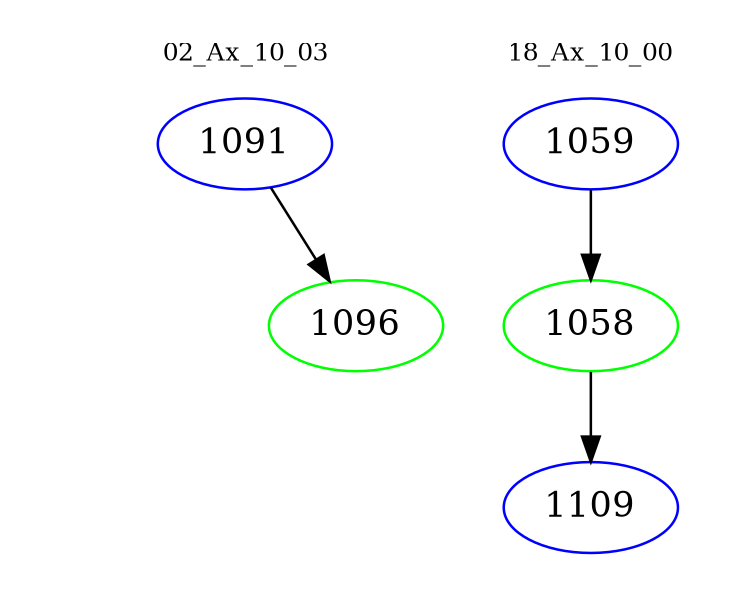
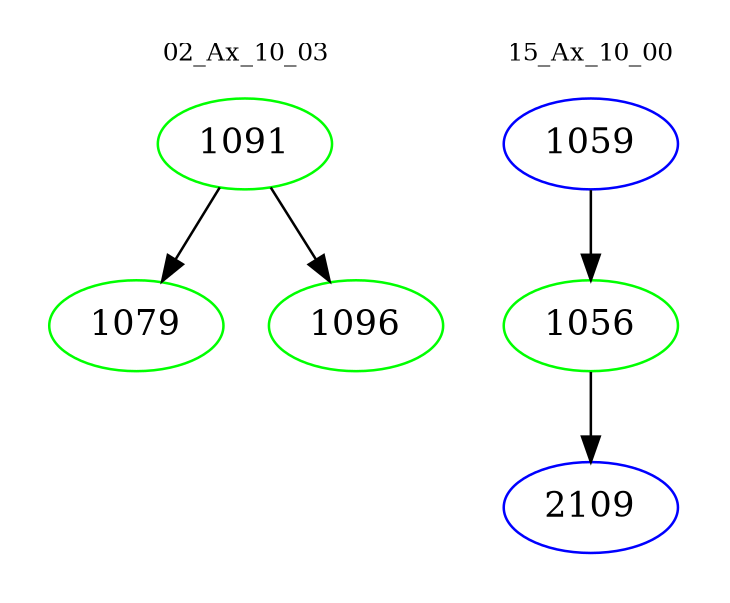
(591, 54) -> (591, 54)
(245, 144) -> (245, 144)
none -> (136, 326)
(591, 326) -> (591, 326)
(591, 508) -> (591, 508)
